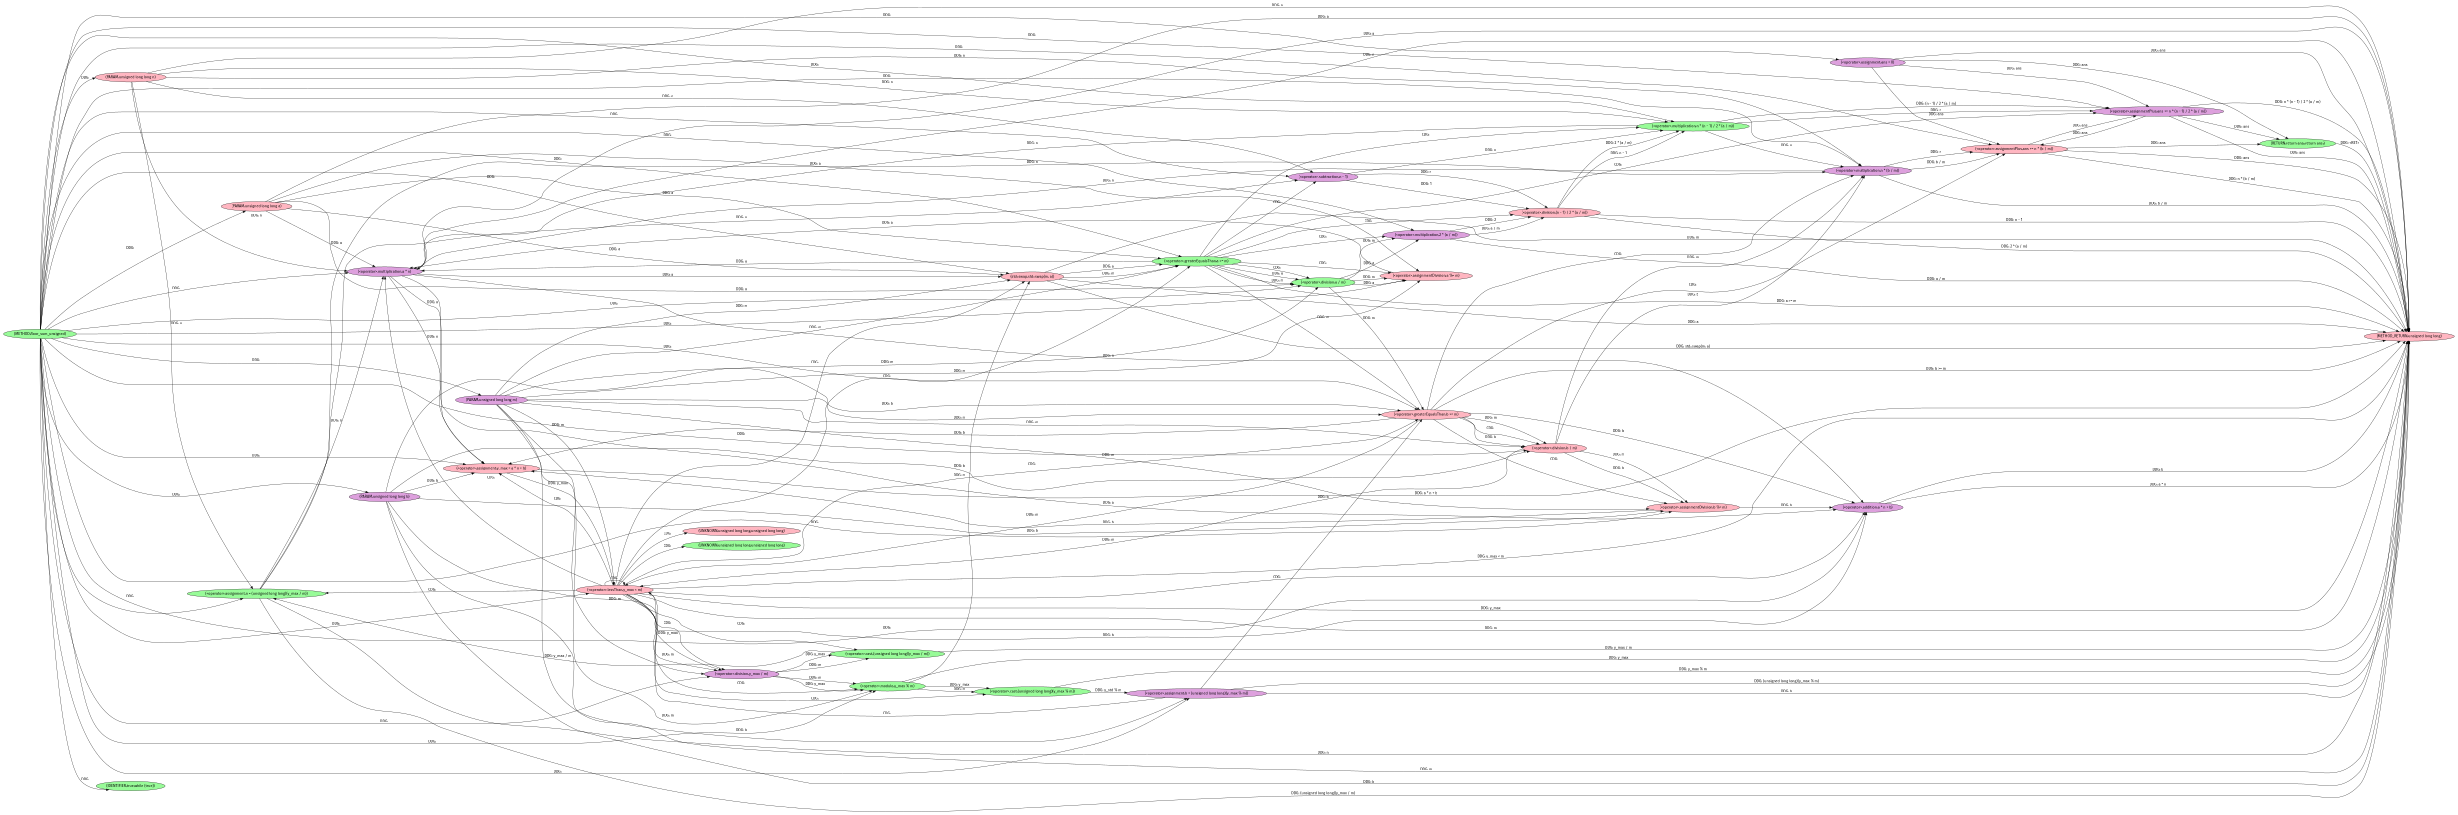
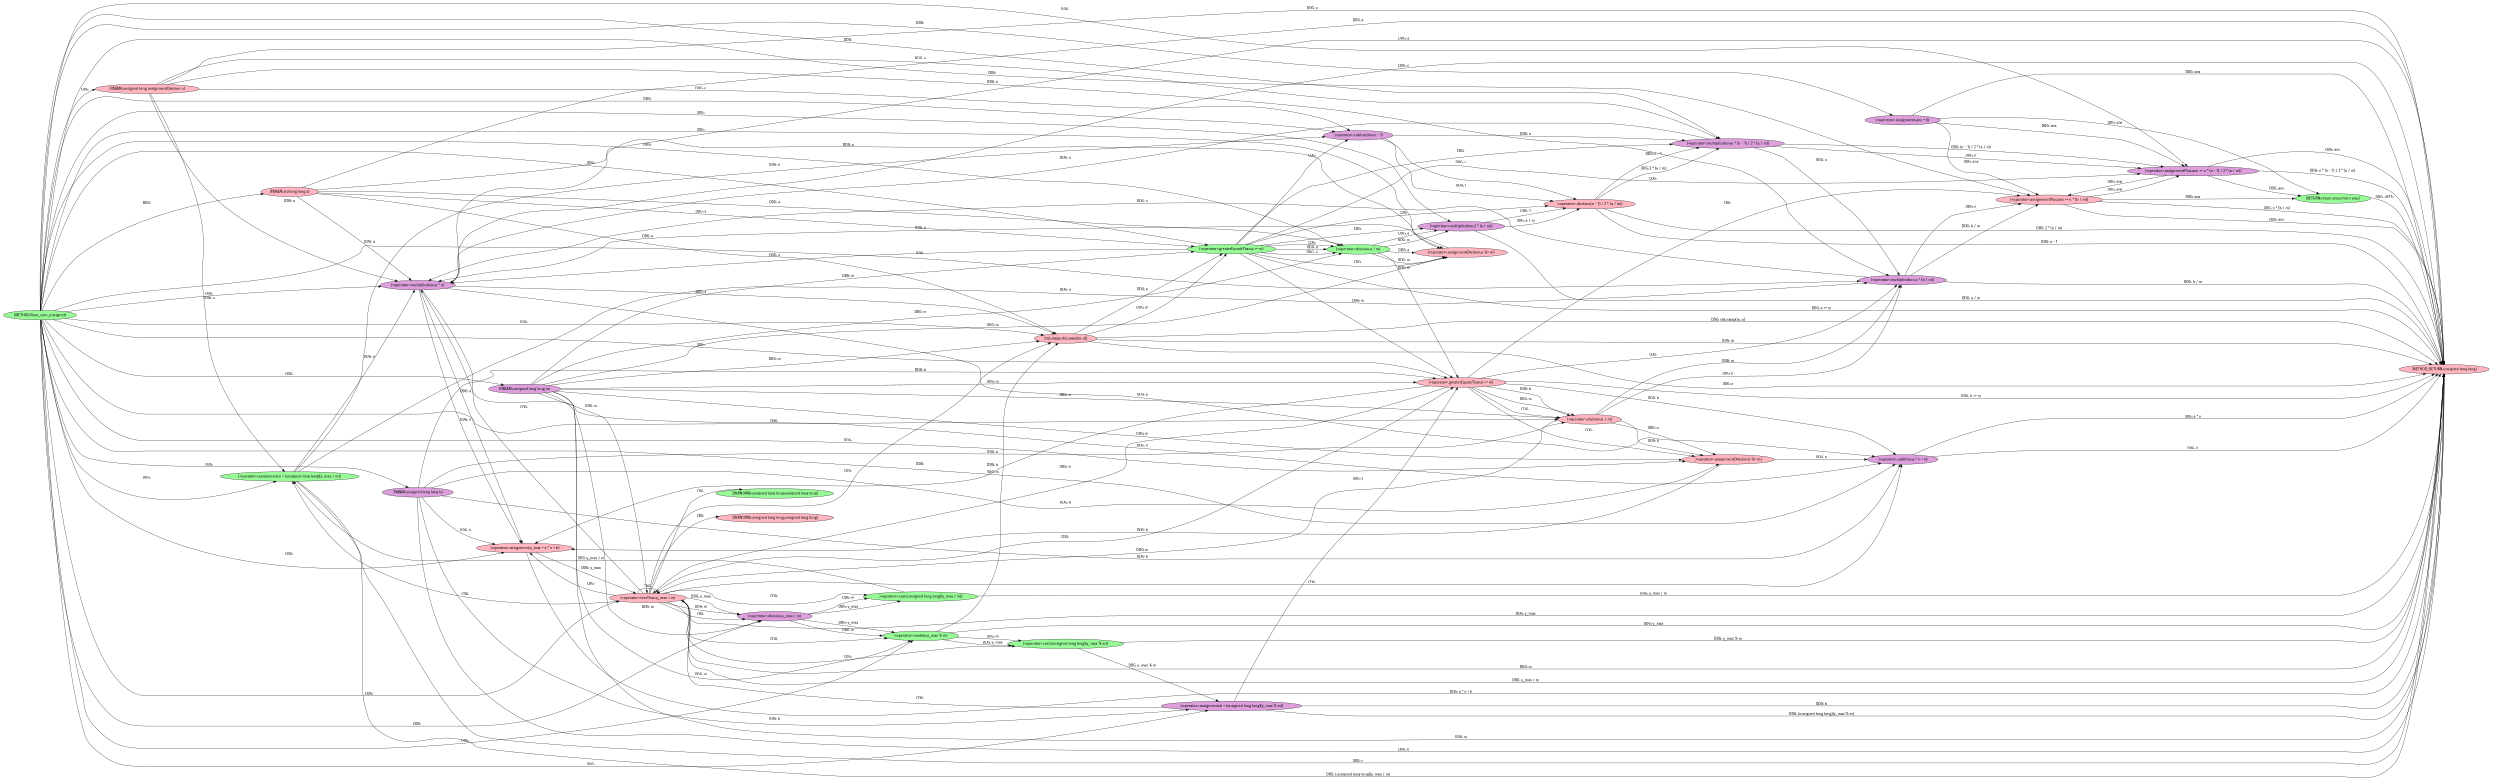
(131, 77) -> (147, 89)
(1693, 126) -> (1728, 144)
(257, 206) -> (290, 192)
(867, 380) -> none
(1108, 690) -> (1142, 665)
(131, 786) -> none
